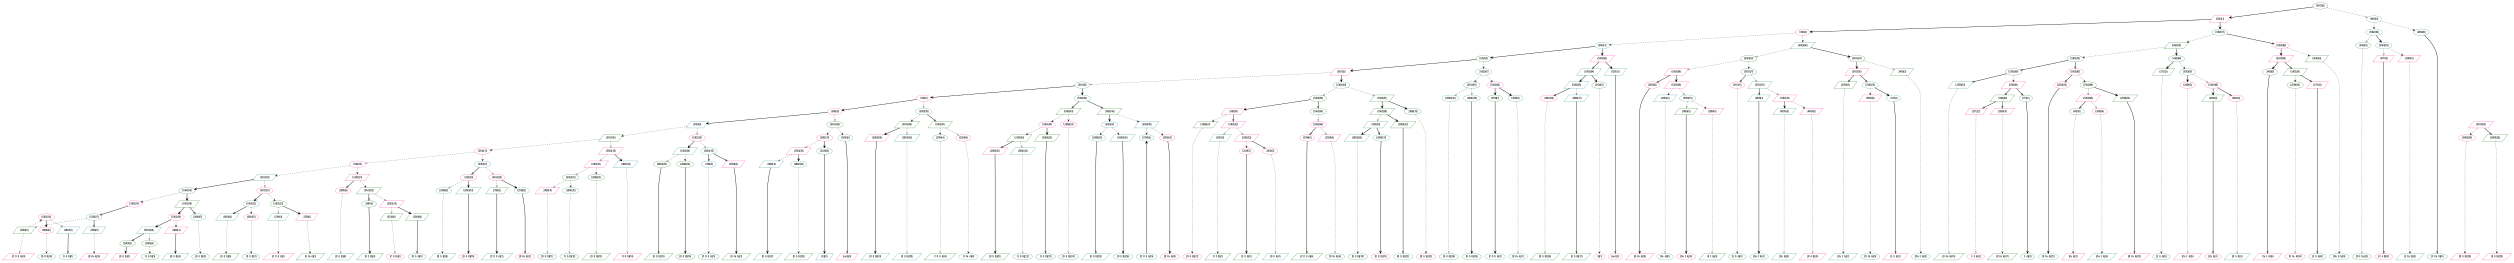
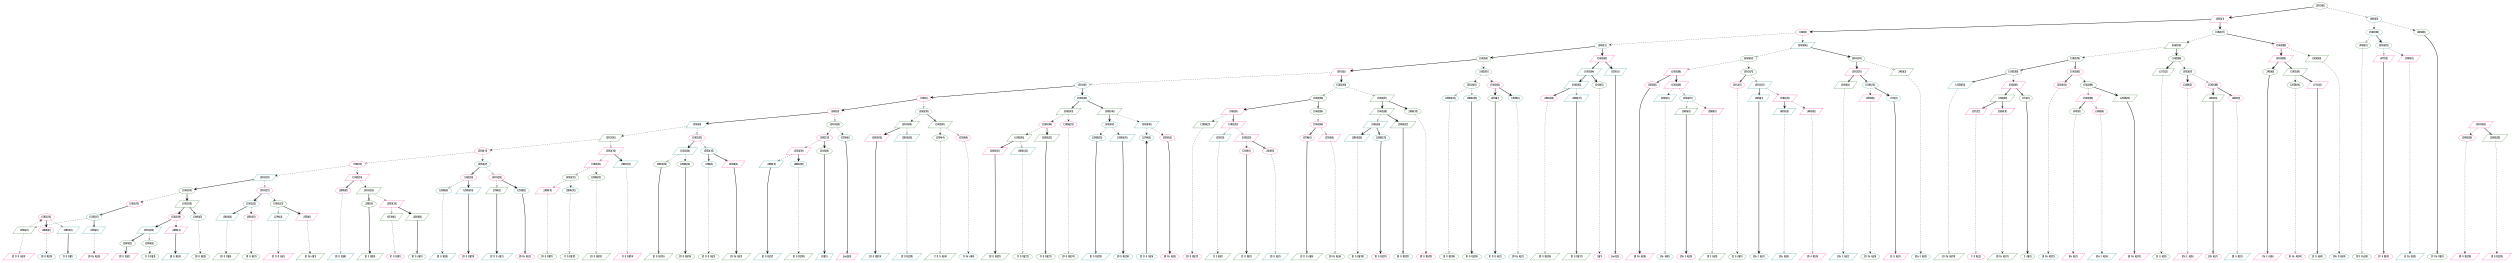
(2048, 168) -> (2048, 168)
